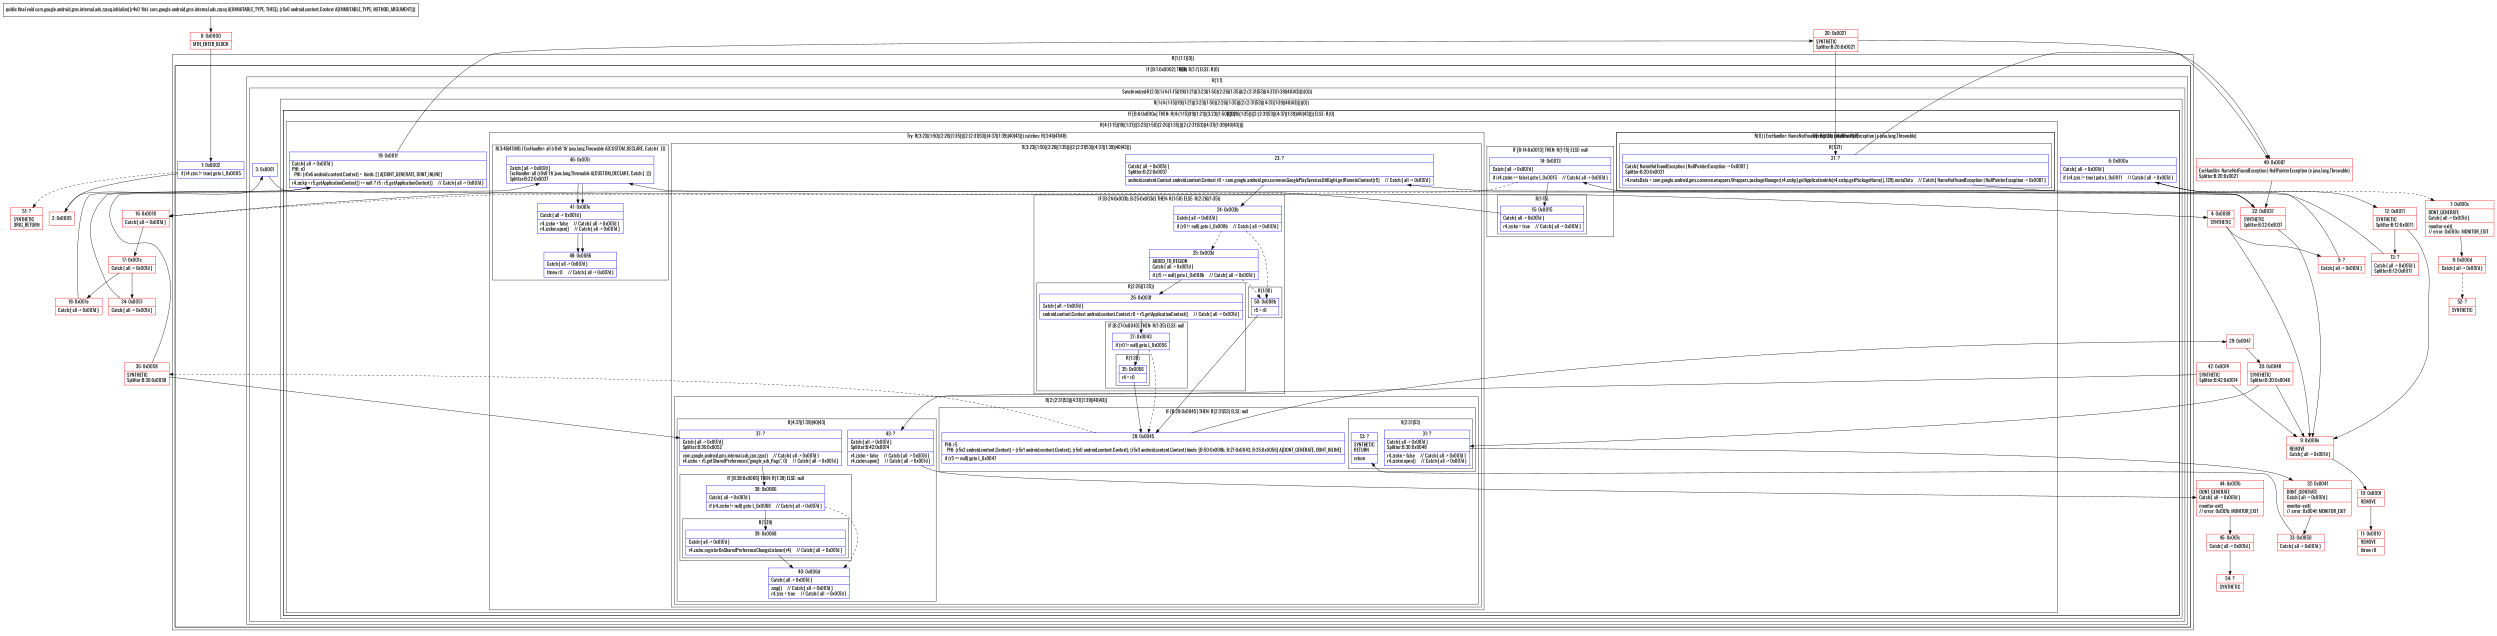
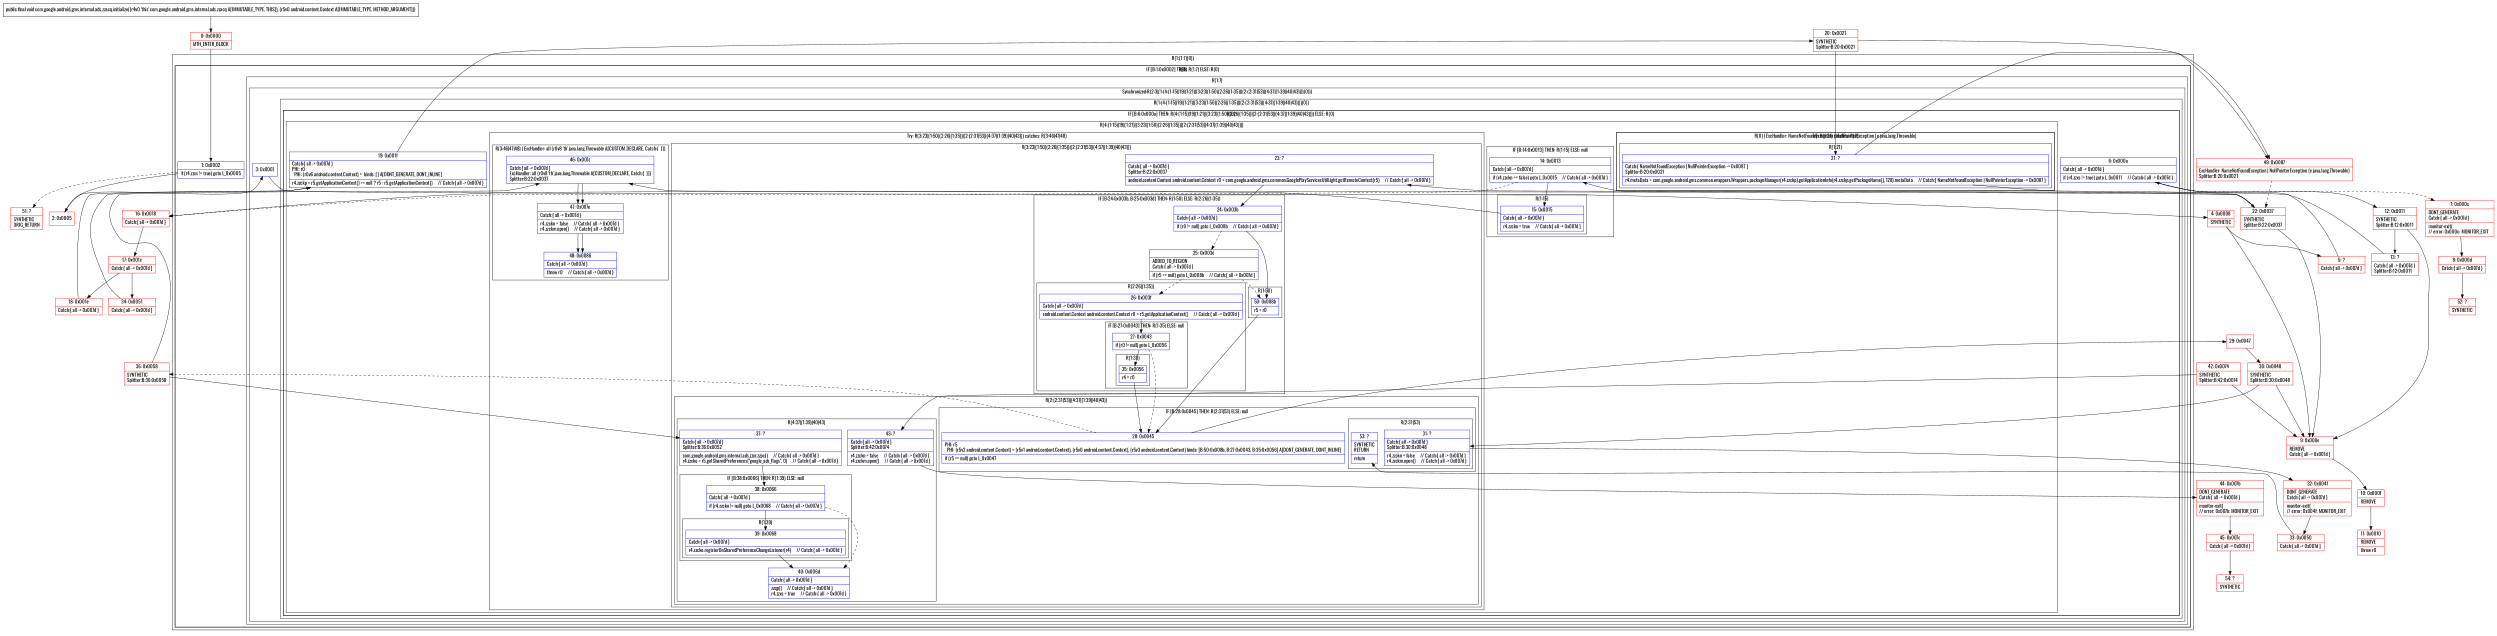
(2270, 190) -> (2270, 190)
(1265, 260) -> (1265, 260)
(2462, 284) -> (2462, 284)
(1172, 286) -> (1172, 286)
